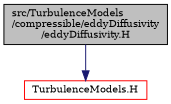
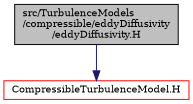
(86, 90) -> (96, 90)
